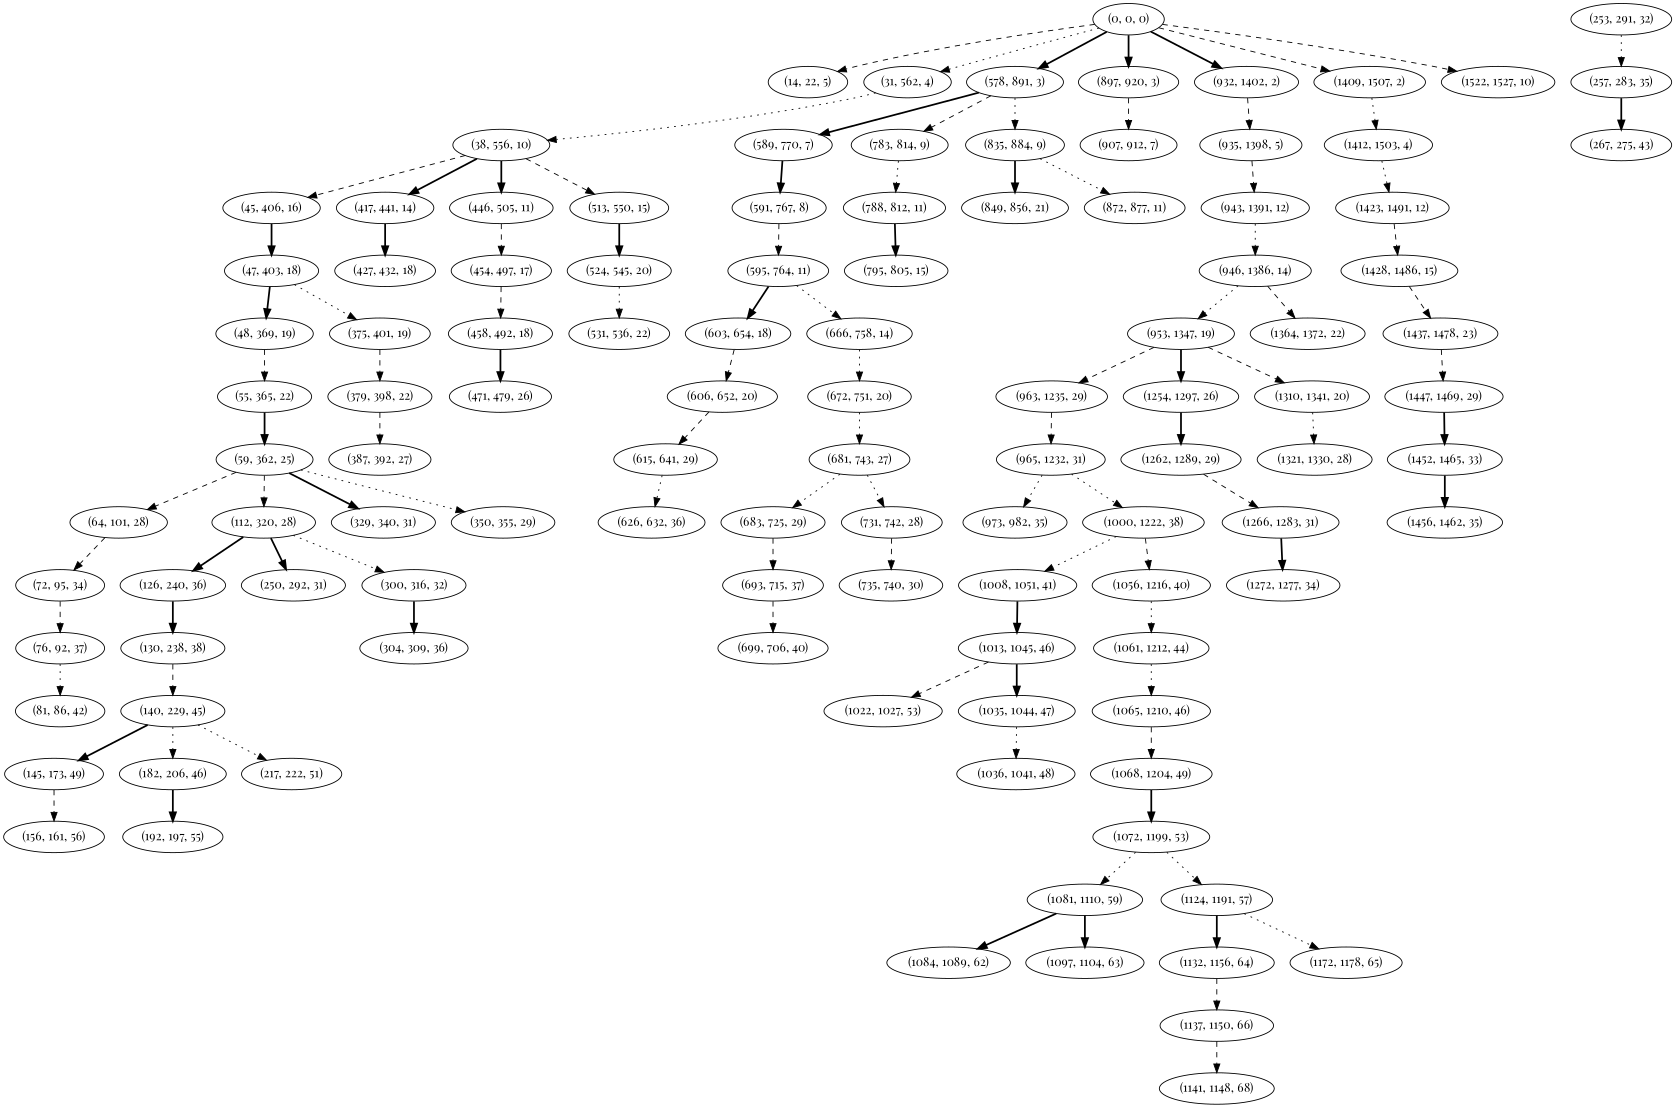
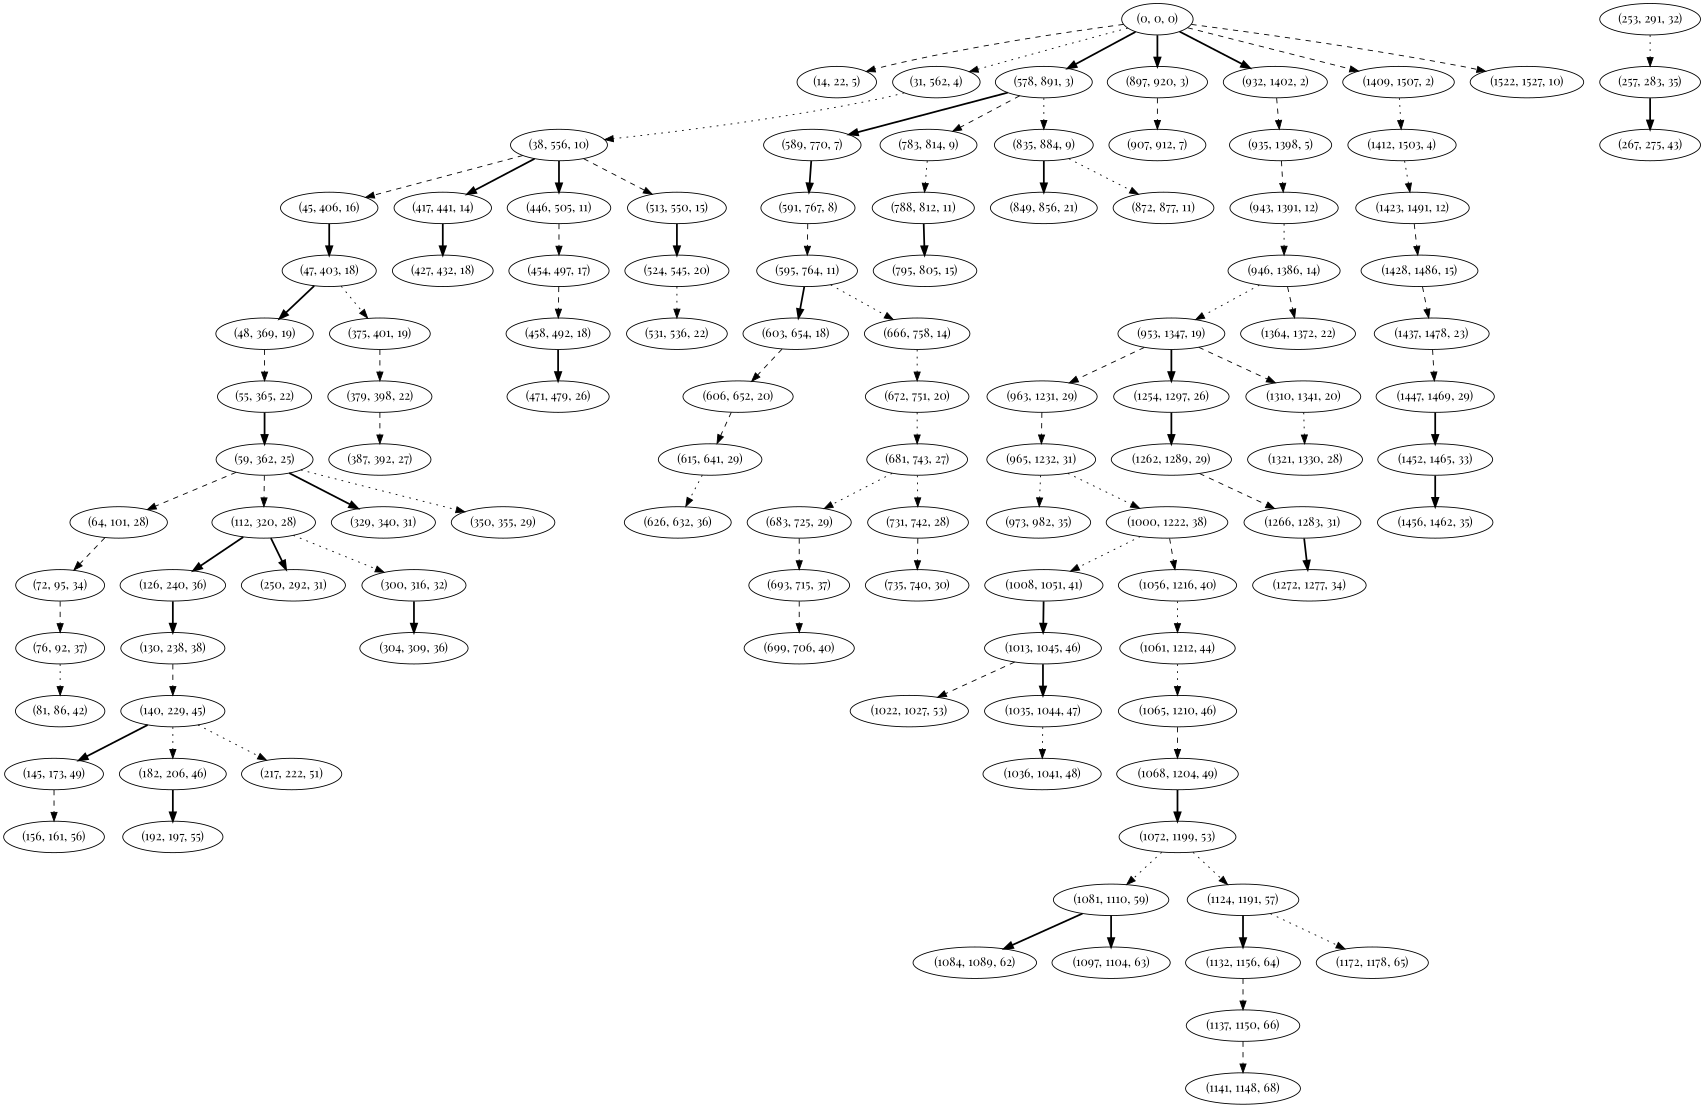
(1052, 397) -> (1042, 397)
